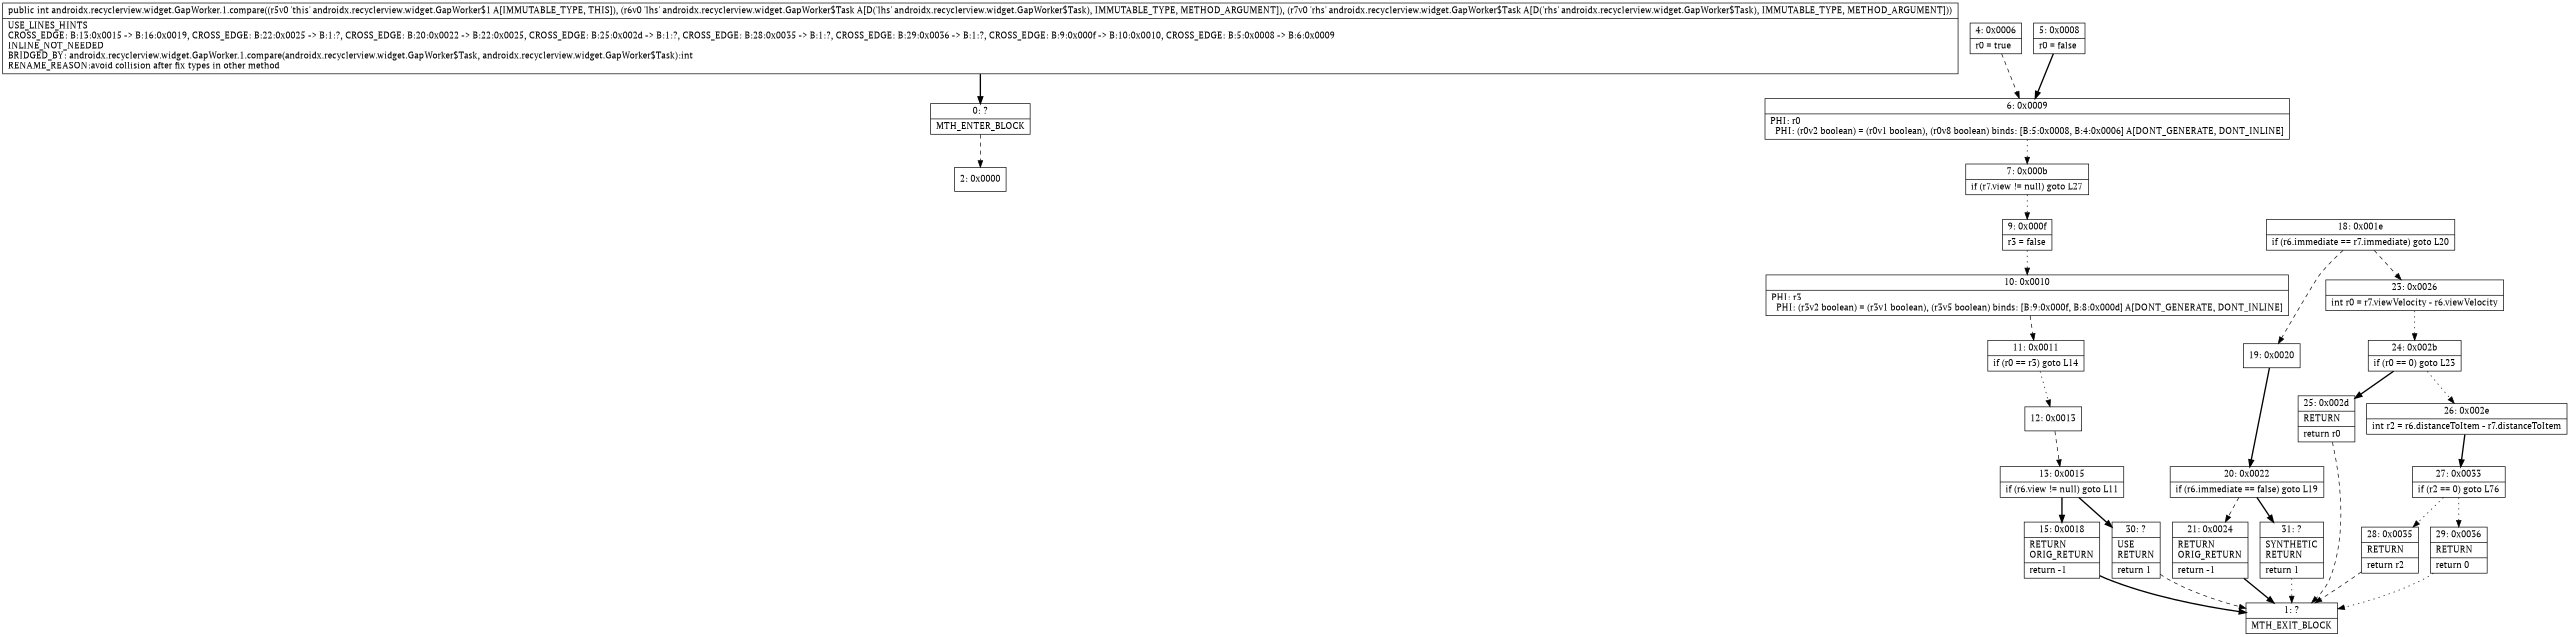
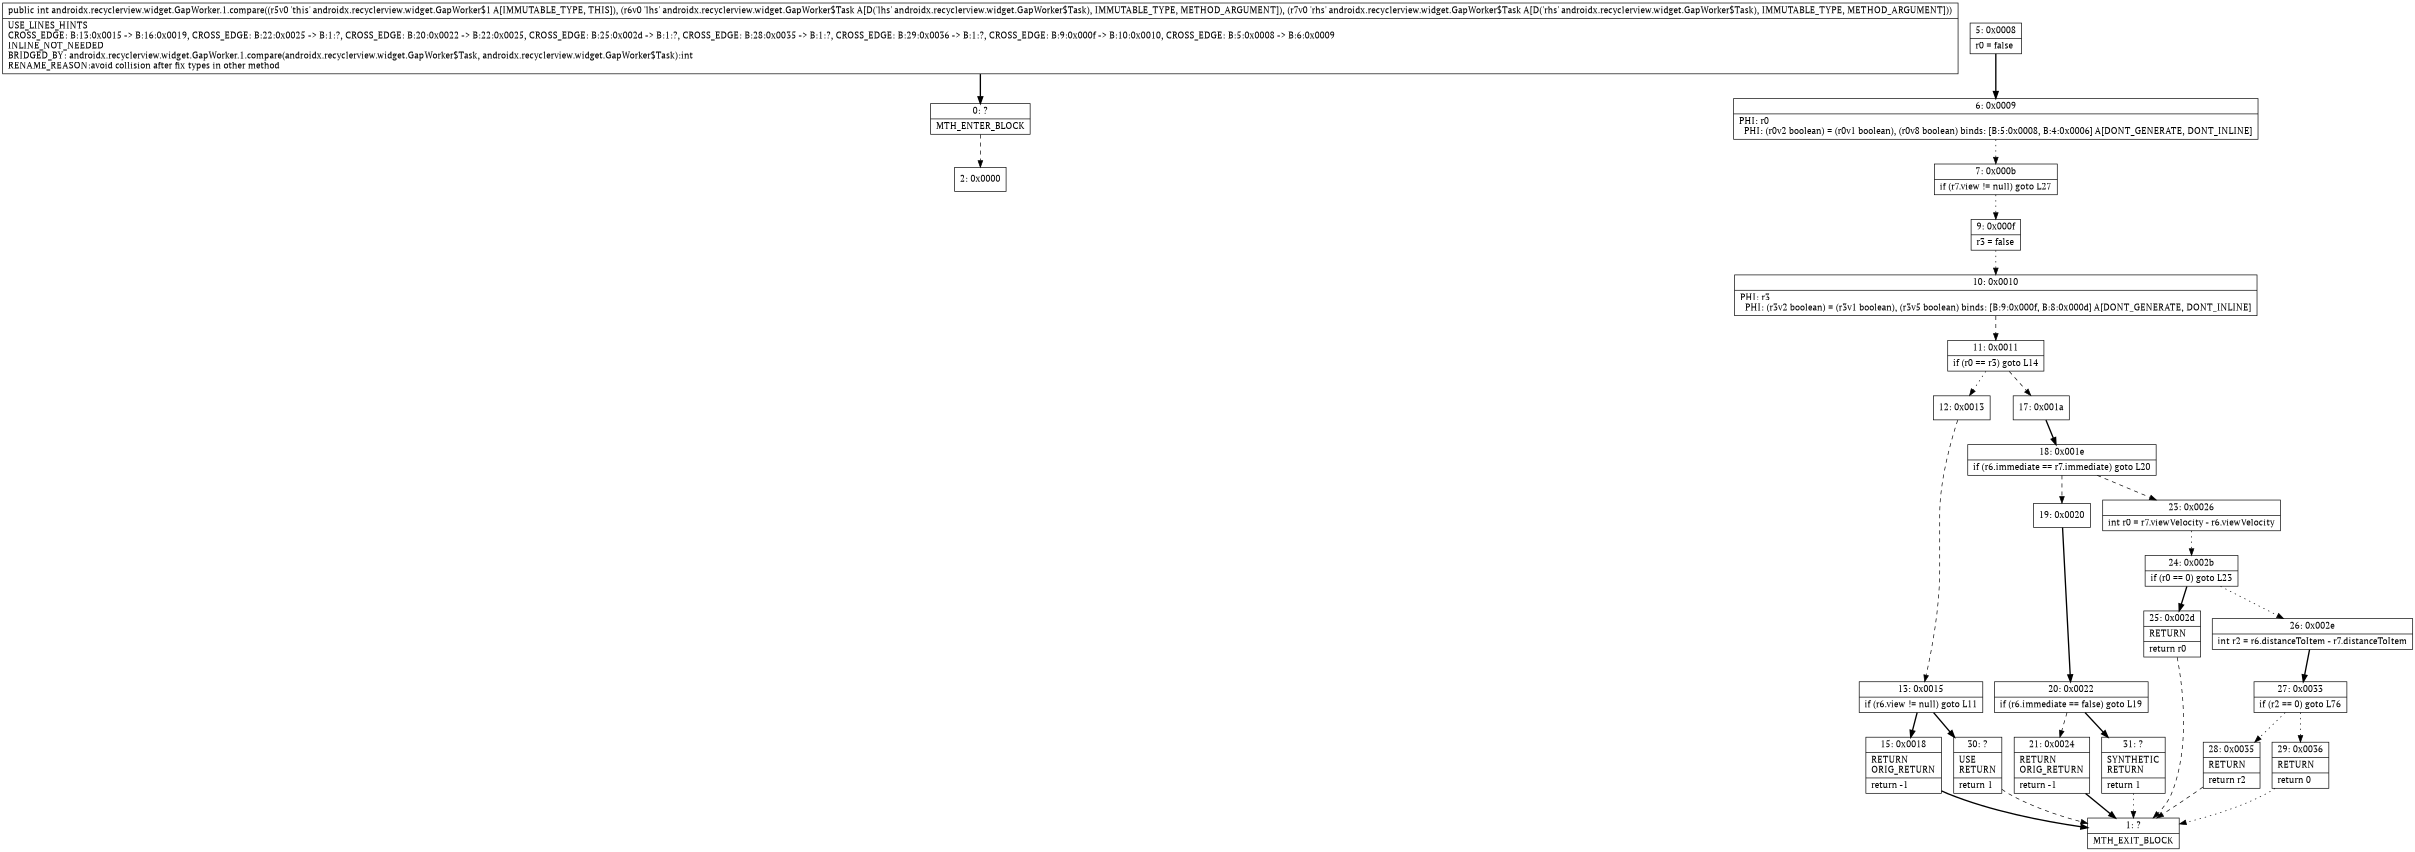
(1996, 38) -> none
none -> (2041, 408)
